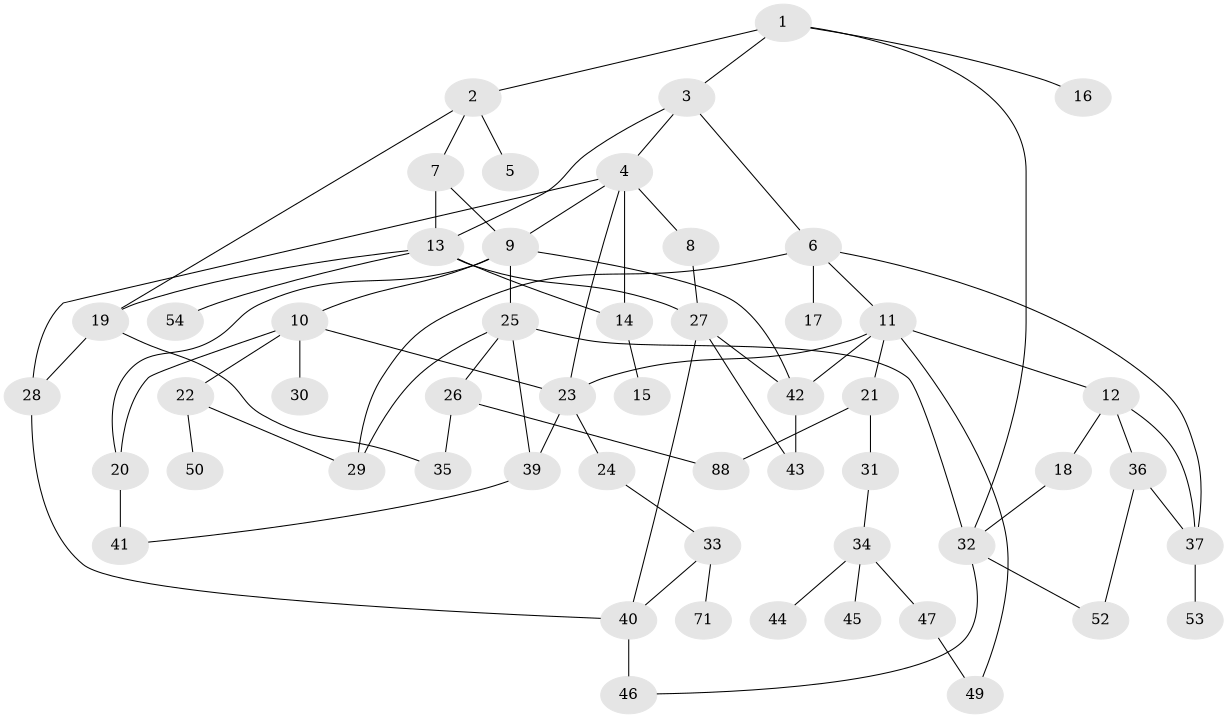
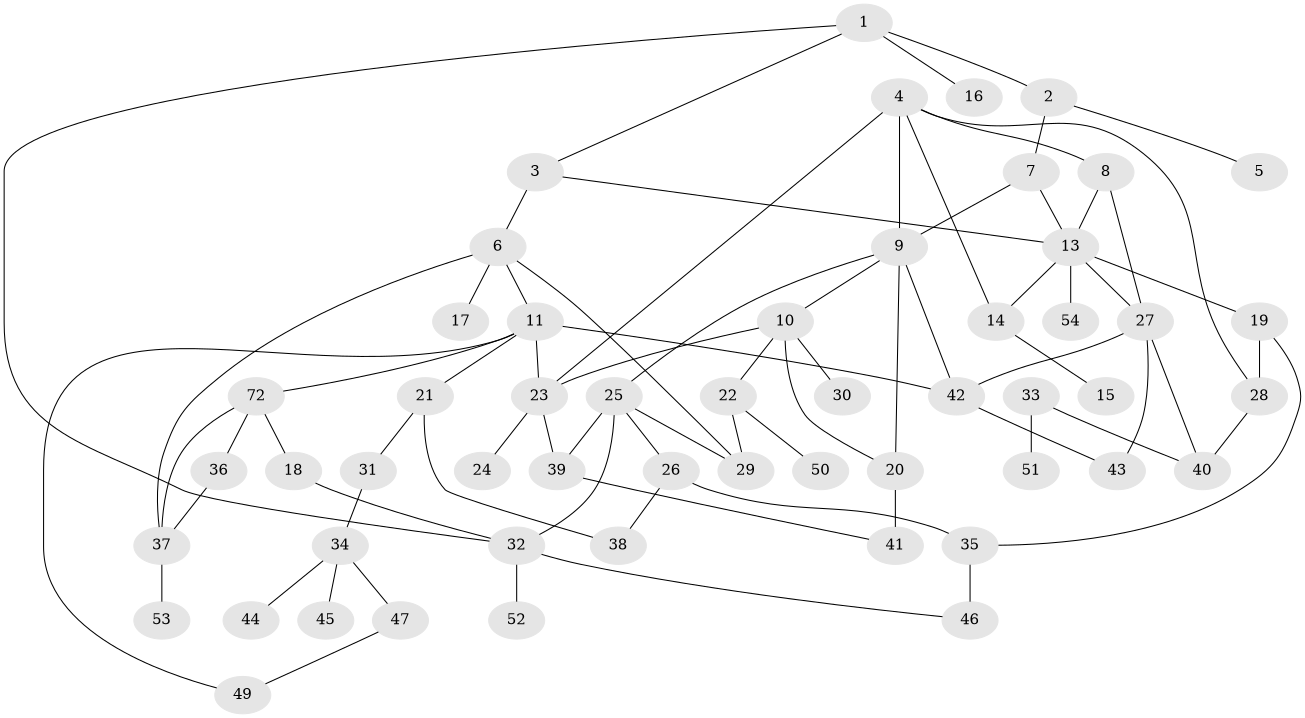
(656, 135) -> none
none -> (1088, 209)
(287, 210) -> none
(1111, 396) -> (256, 396)
(721, 471) -> (618, 546)
(663, 511) -> none
(1119, 546) -> none
(703, 620) -> (1031, 471)
(629, 658) -> (970, 583)
